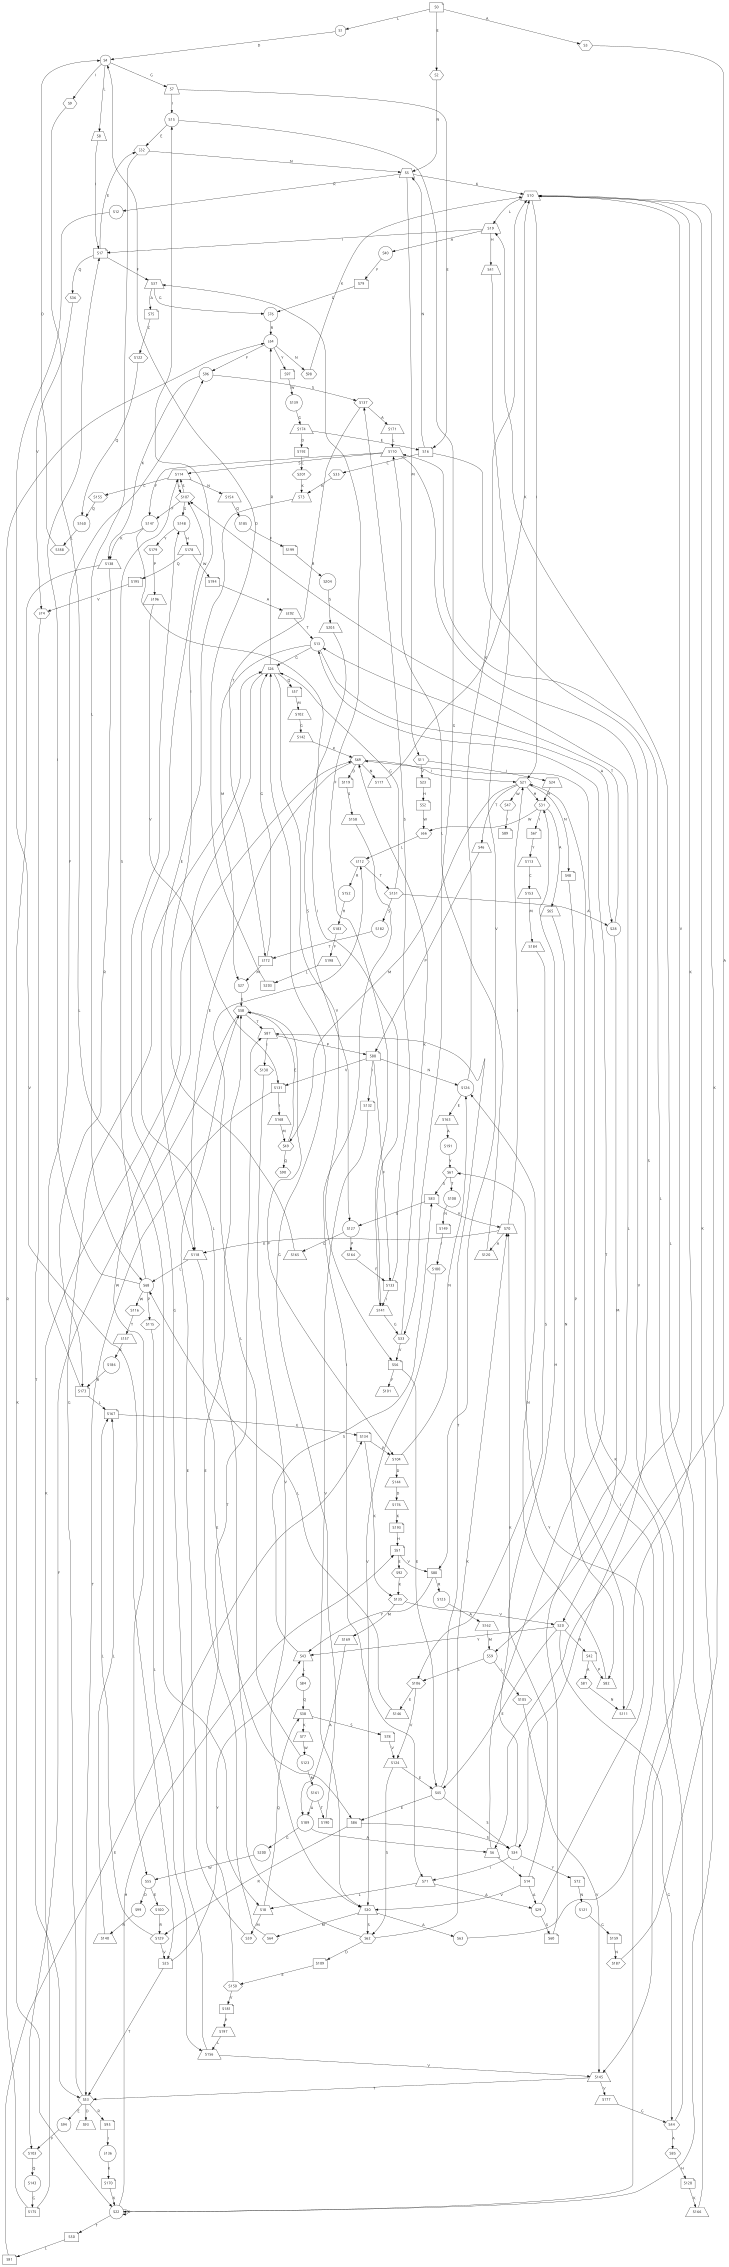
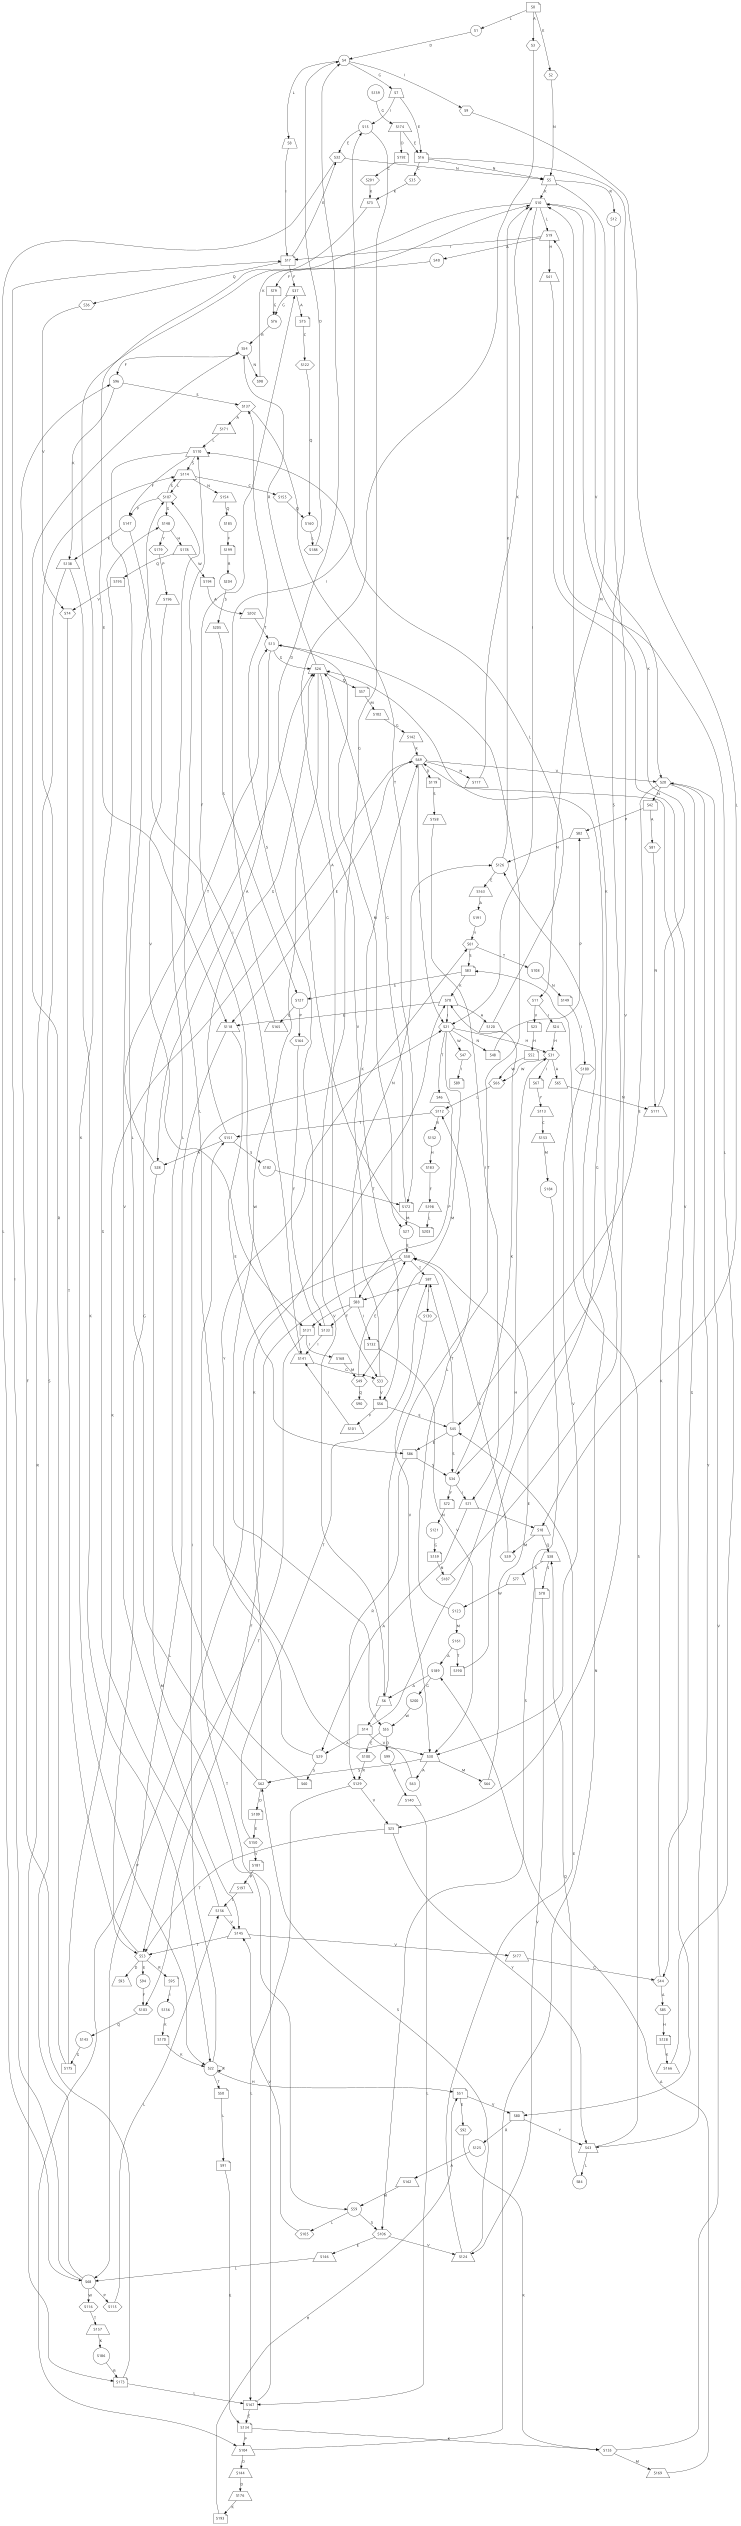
(288, 374) -> none
none -> (540, 771)
(533, 947) -> (549, 1189)
none -> (328, 1395)
none -> (222, 1779)
